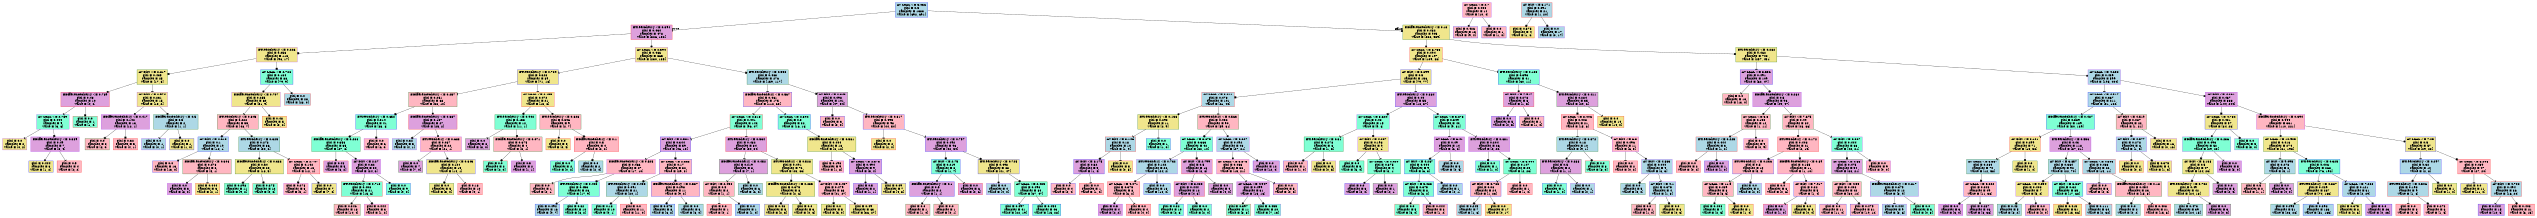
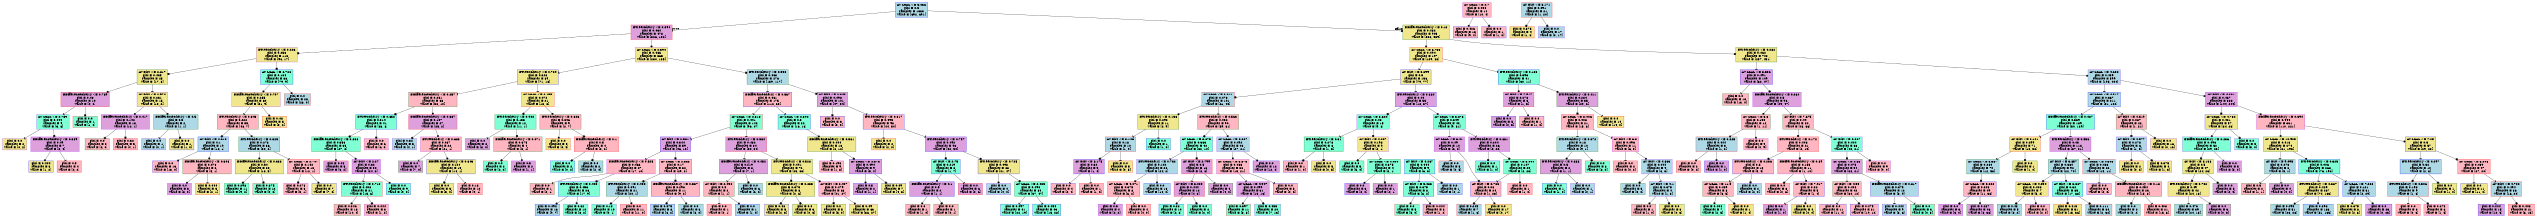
(1435, 155) -> (1469, 165)
